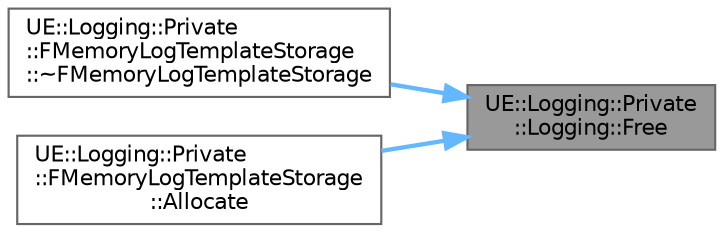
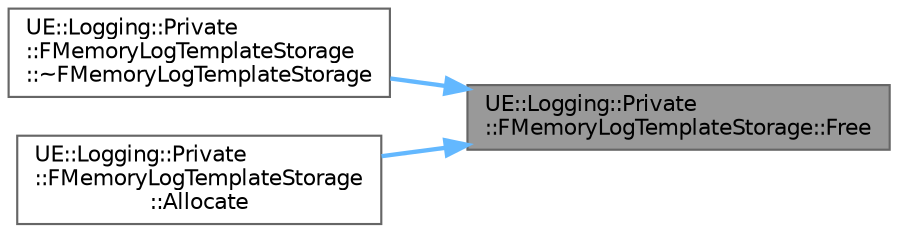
(591, 117) -> (679, 117)
